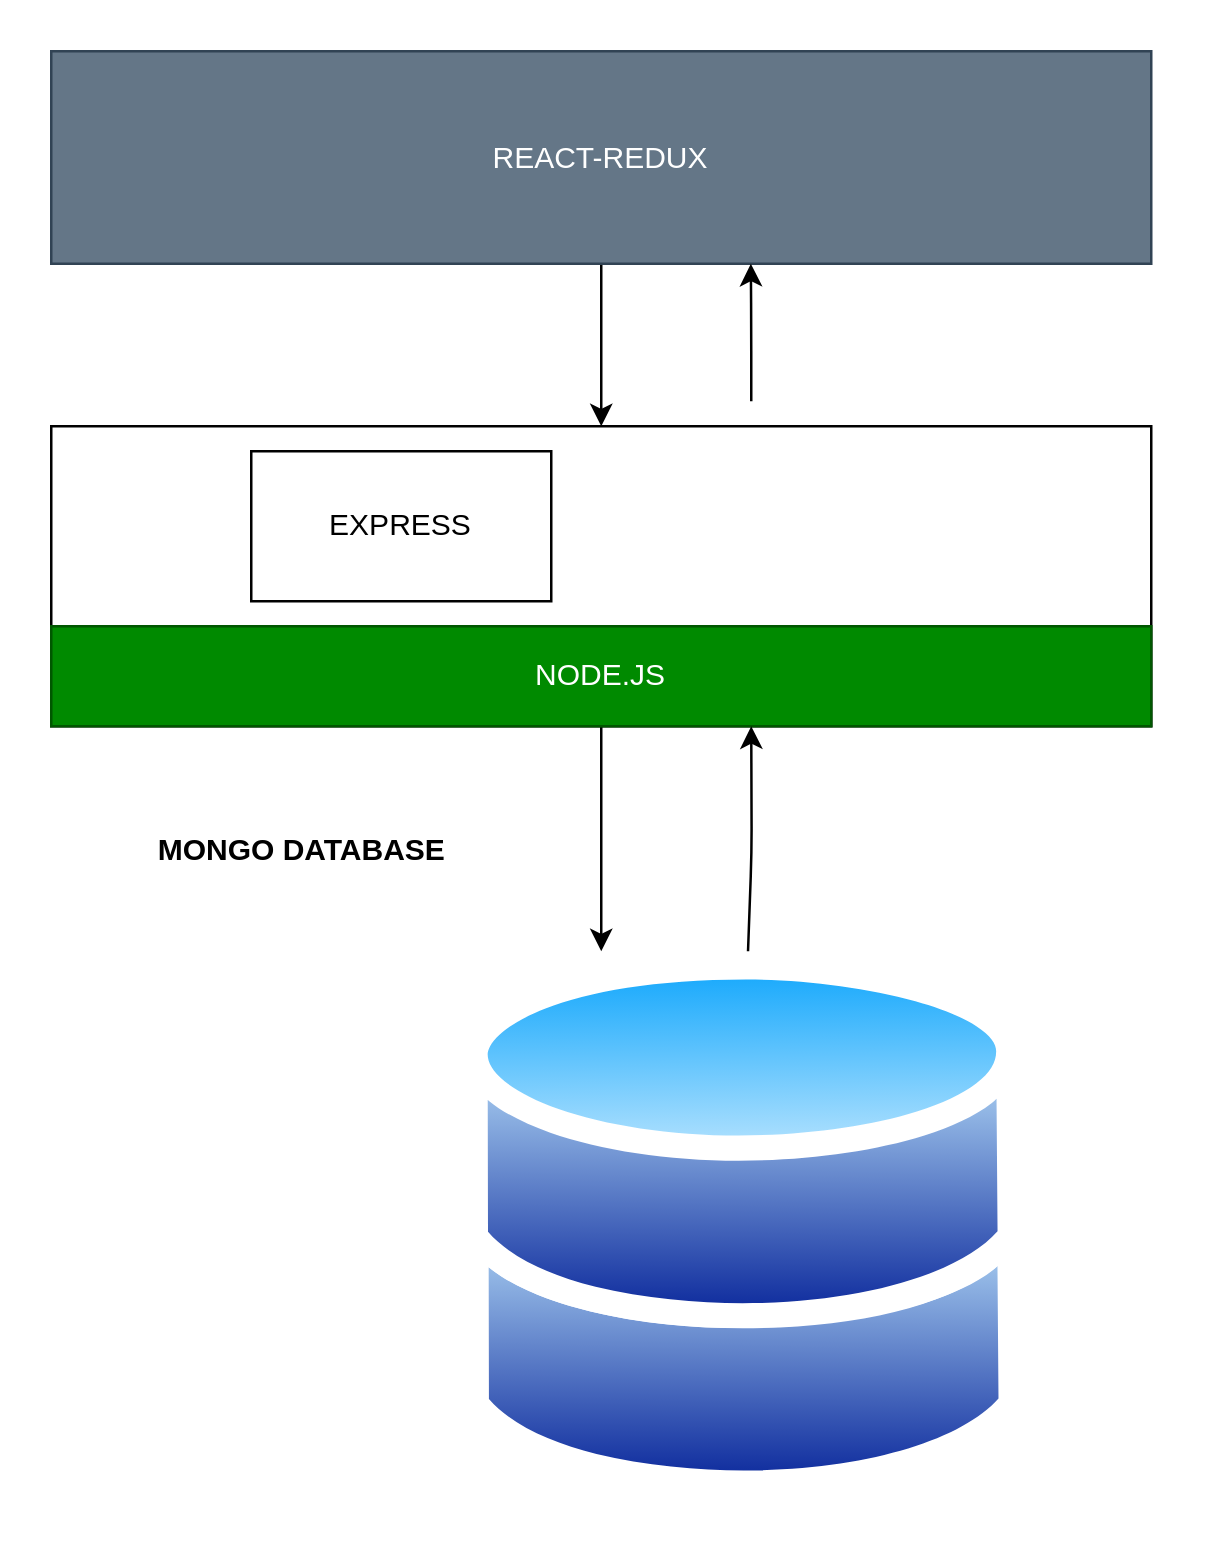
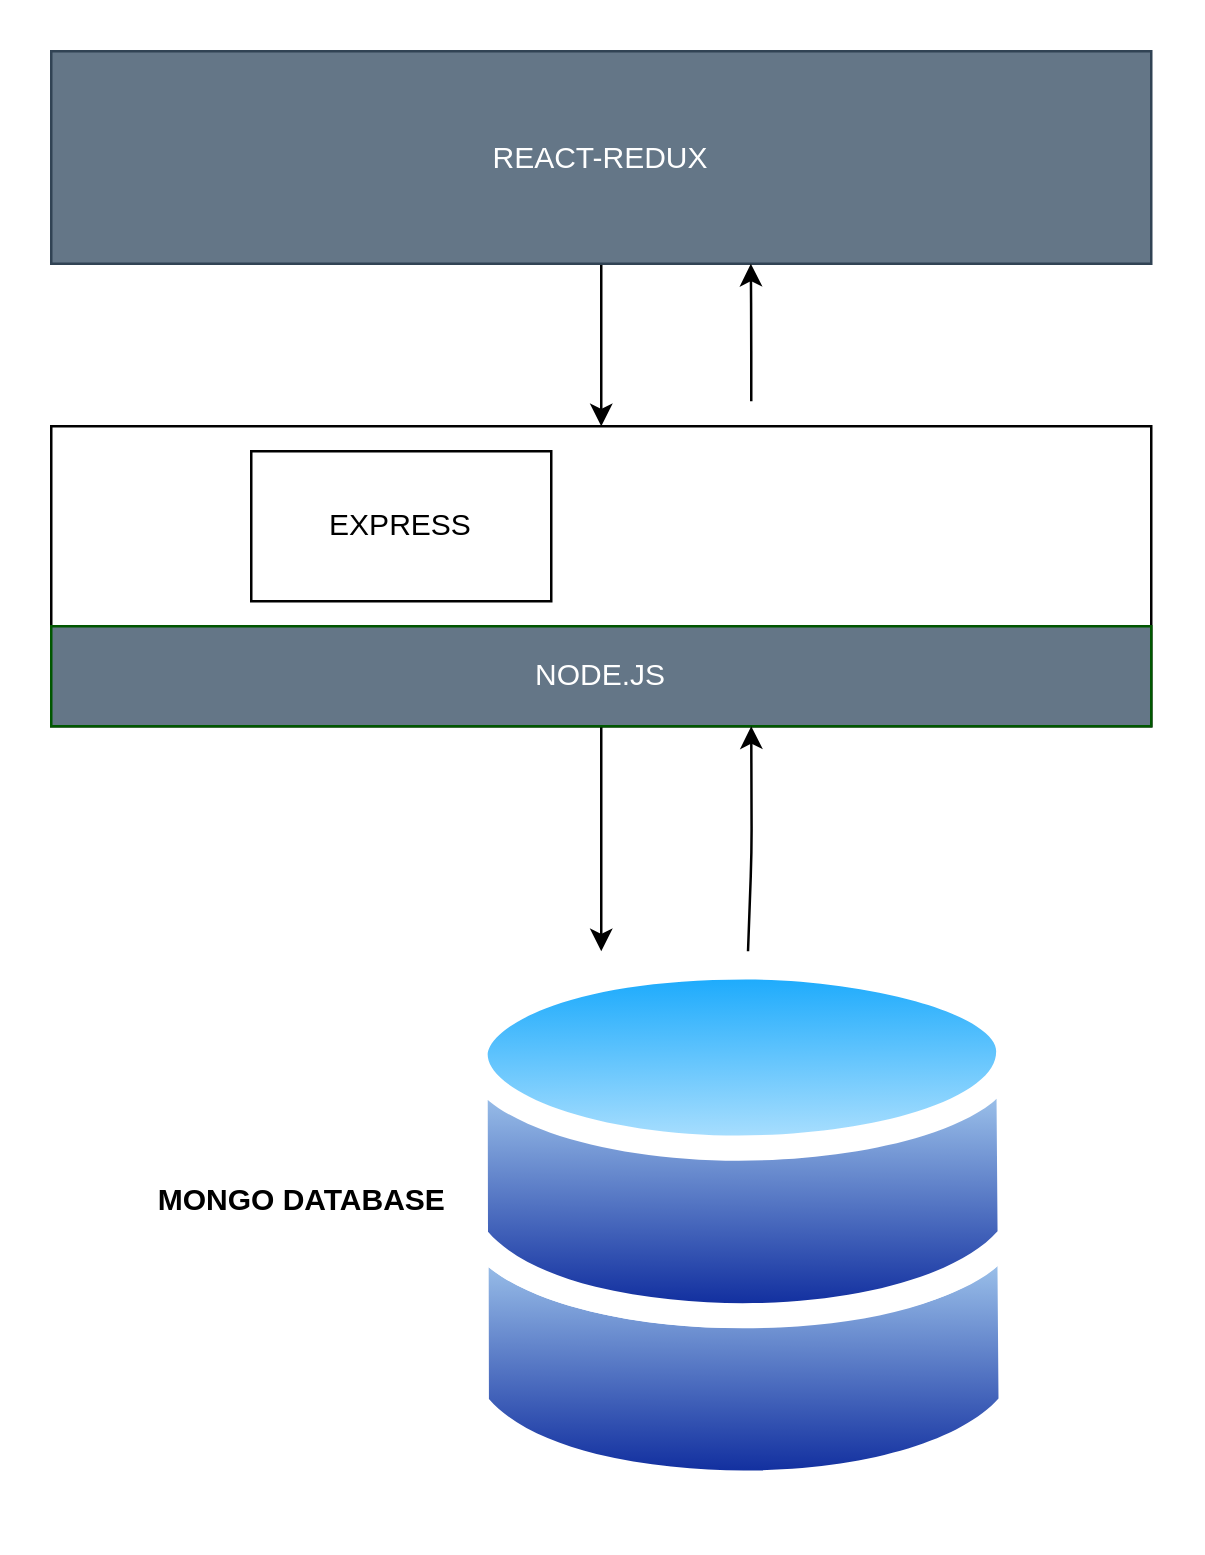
(601, 676) -> (601, 676)
(301, 851) -> (301, 1201)
